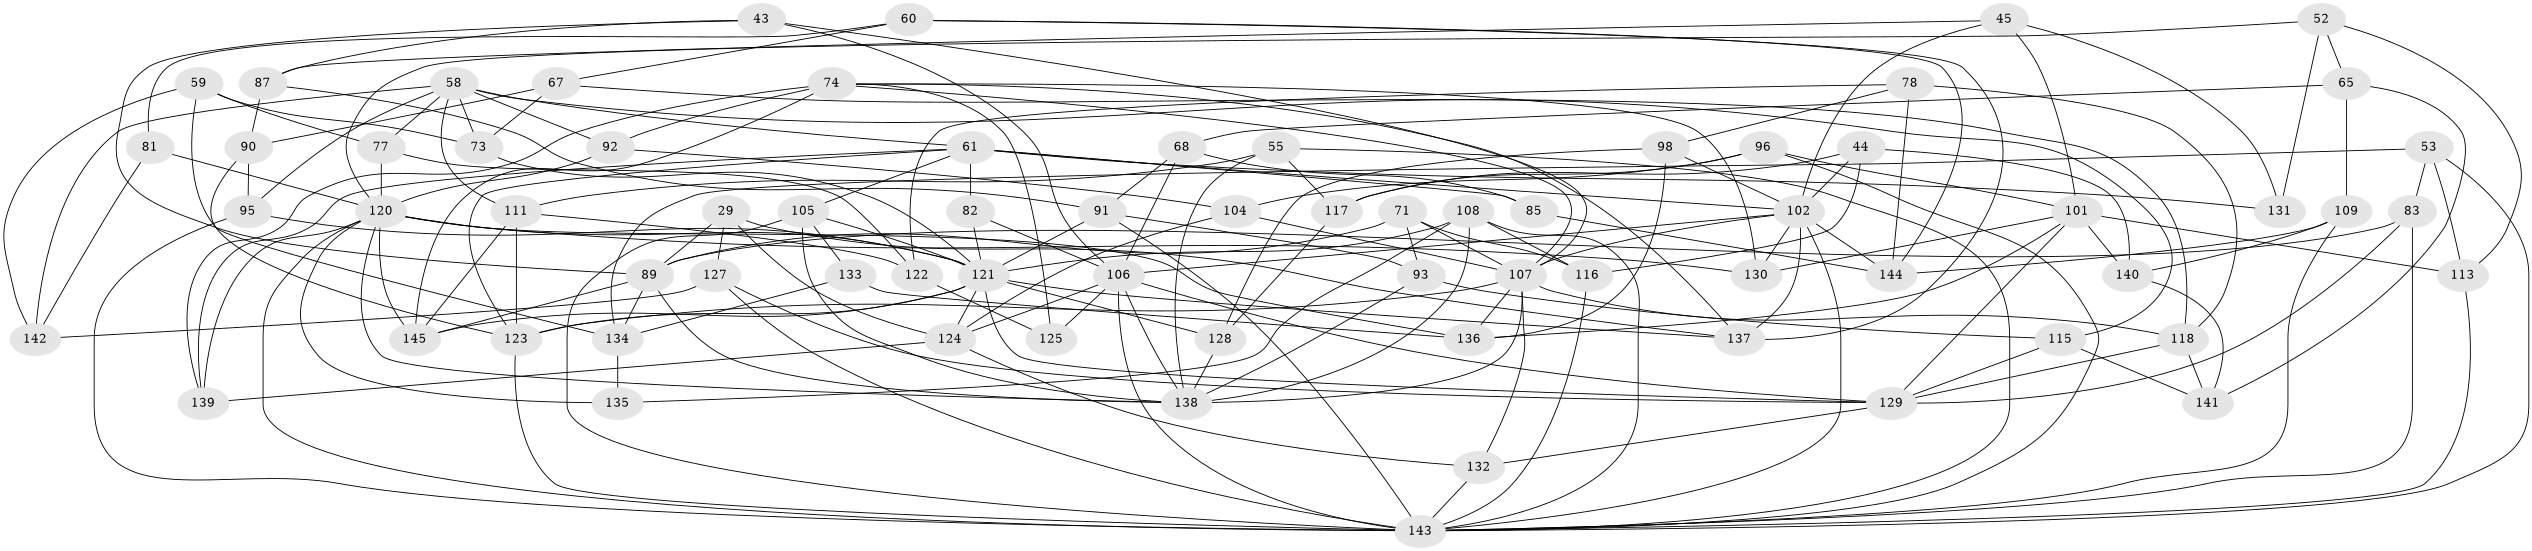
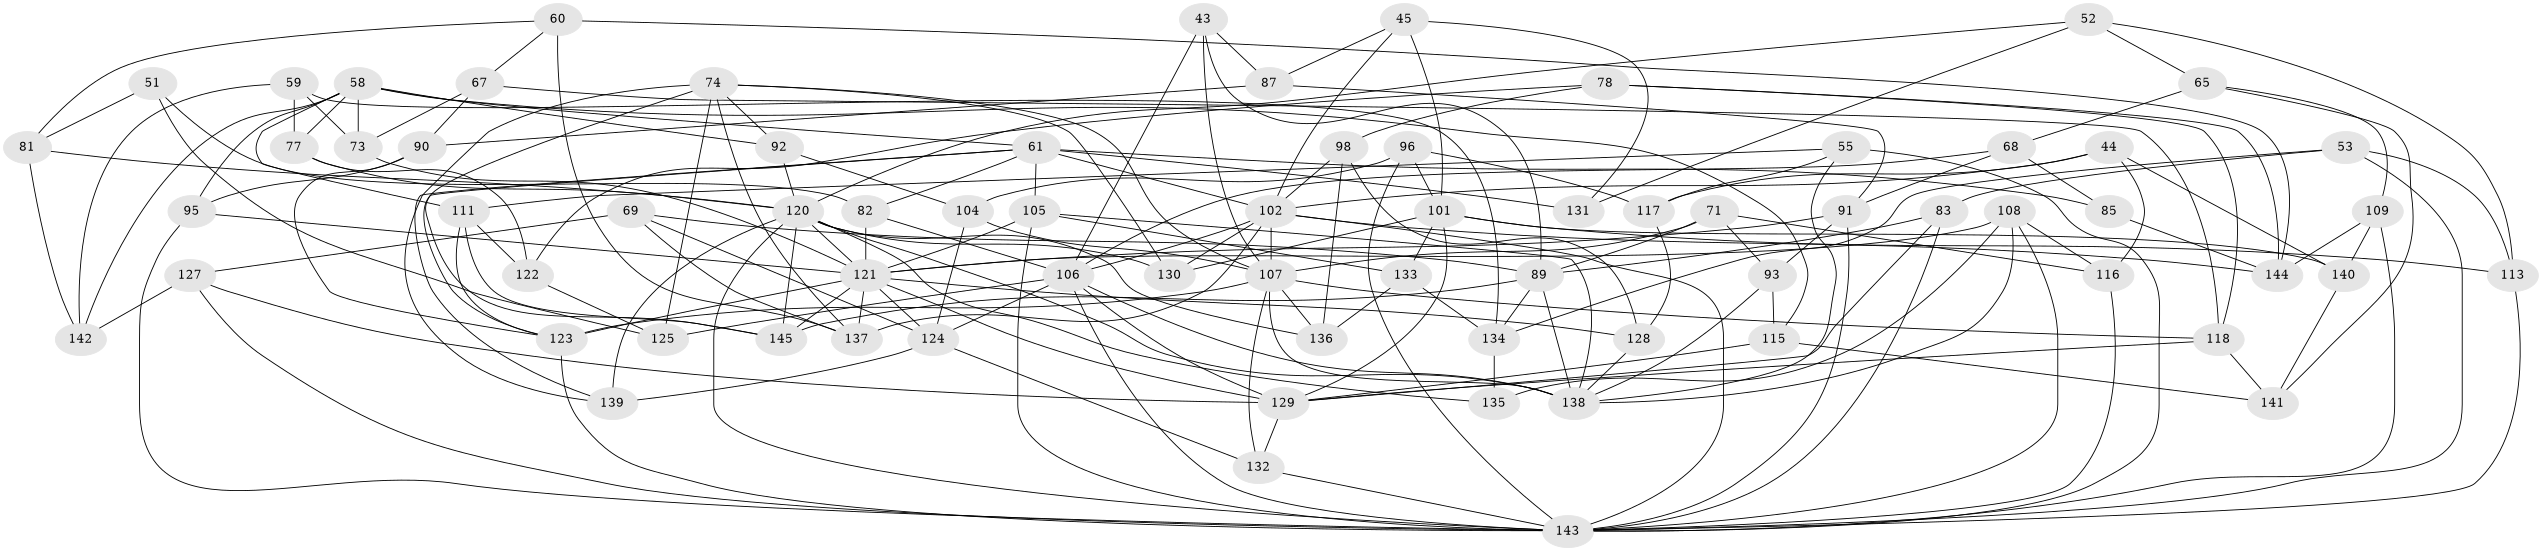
none -> (153, 84)
(726, 212) -> (631, 212)
(1786, 314) -> (1423, 244)
